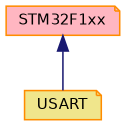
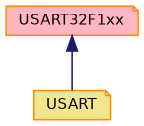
(63, 21) -> (72, 21)
